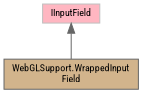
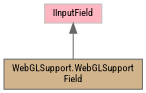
(71, 74) -> (73, 74)
